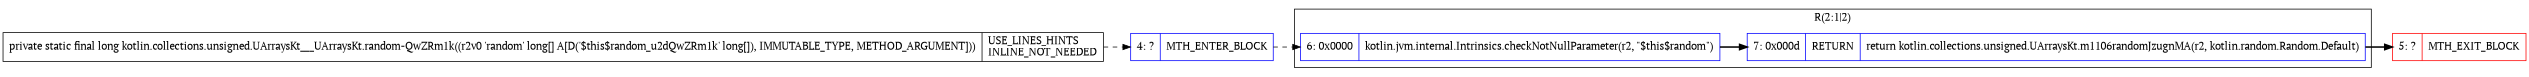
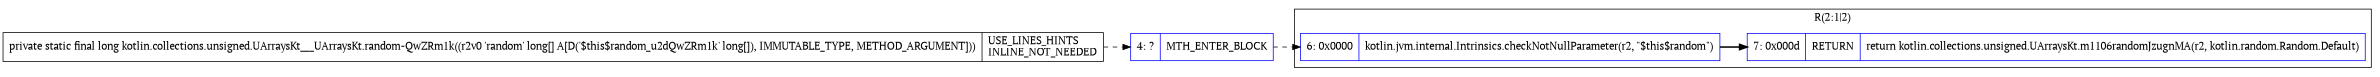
(2459, 47) -> none
